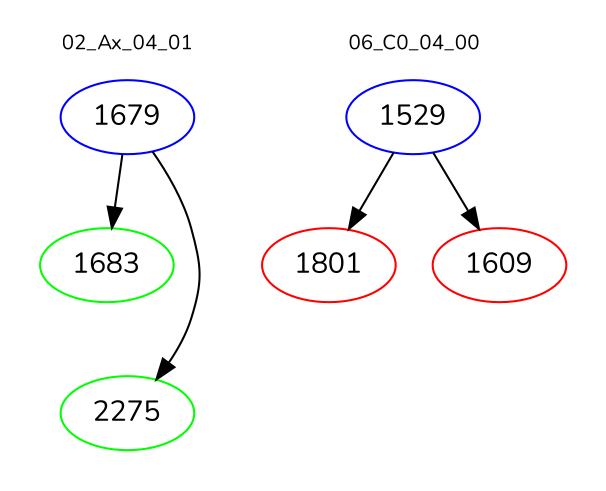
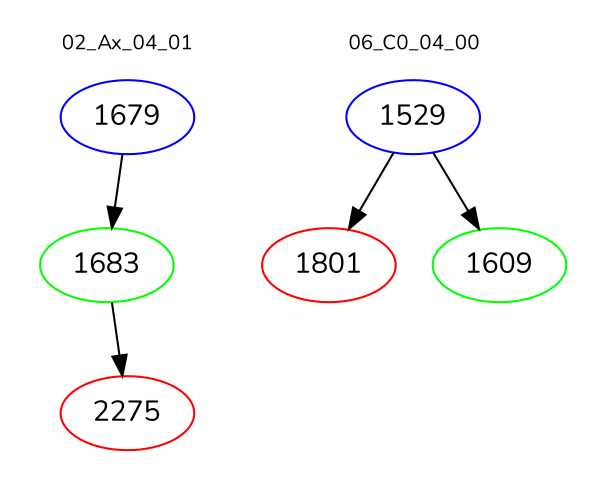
(198, 255) -> (116, 329)
(499, 265) -> (499, 265)
(127, 413) -> (127, 413)
